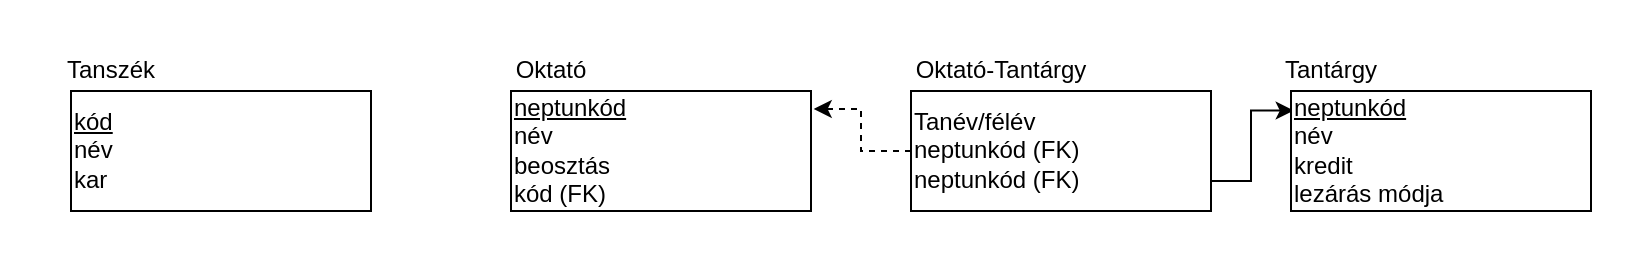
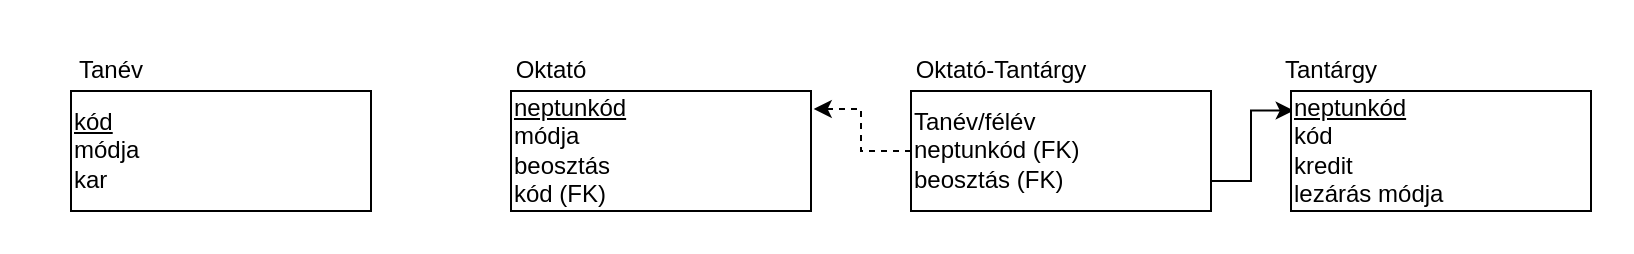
(112, 71) -> (112, 71)
(95, 151) -> (109, 151)
(575, 151) -> (575, 151)
(1006, 151) -> (1006, 151)
(1376, 151) -> (1376, 151)
